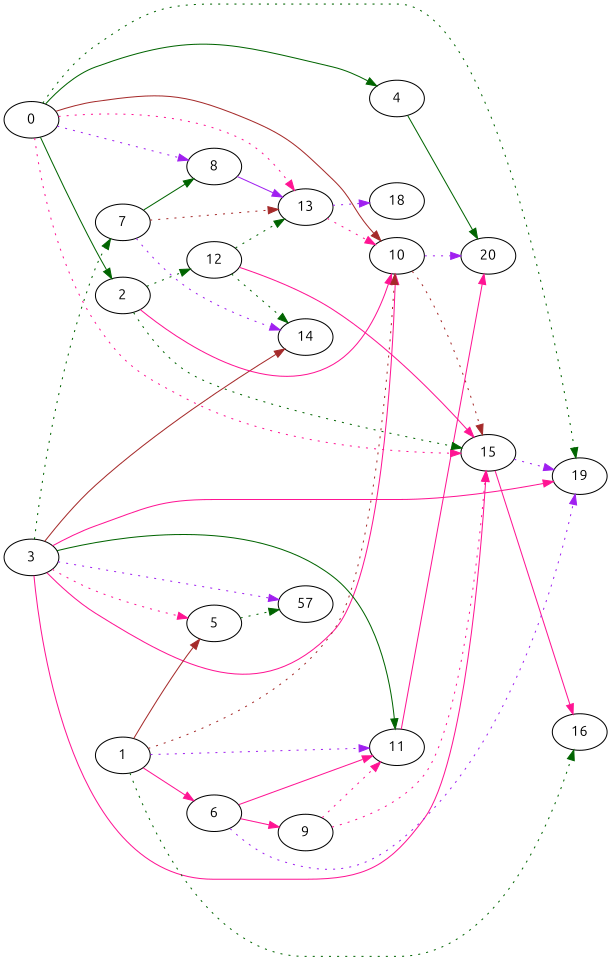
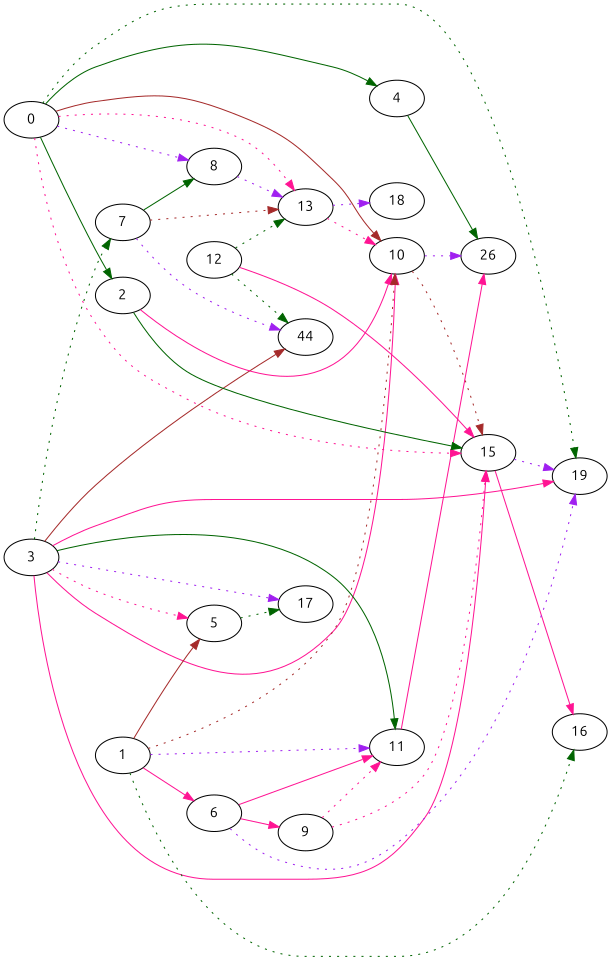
(255, 185) -> (255, 185)
(488, 256) -> (488, 256)
(164, 280) -> none
(306, 337) -> (306, 337)
(278, 406) -> (278, 406)
(306, 604) -> (306, 604)
